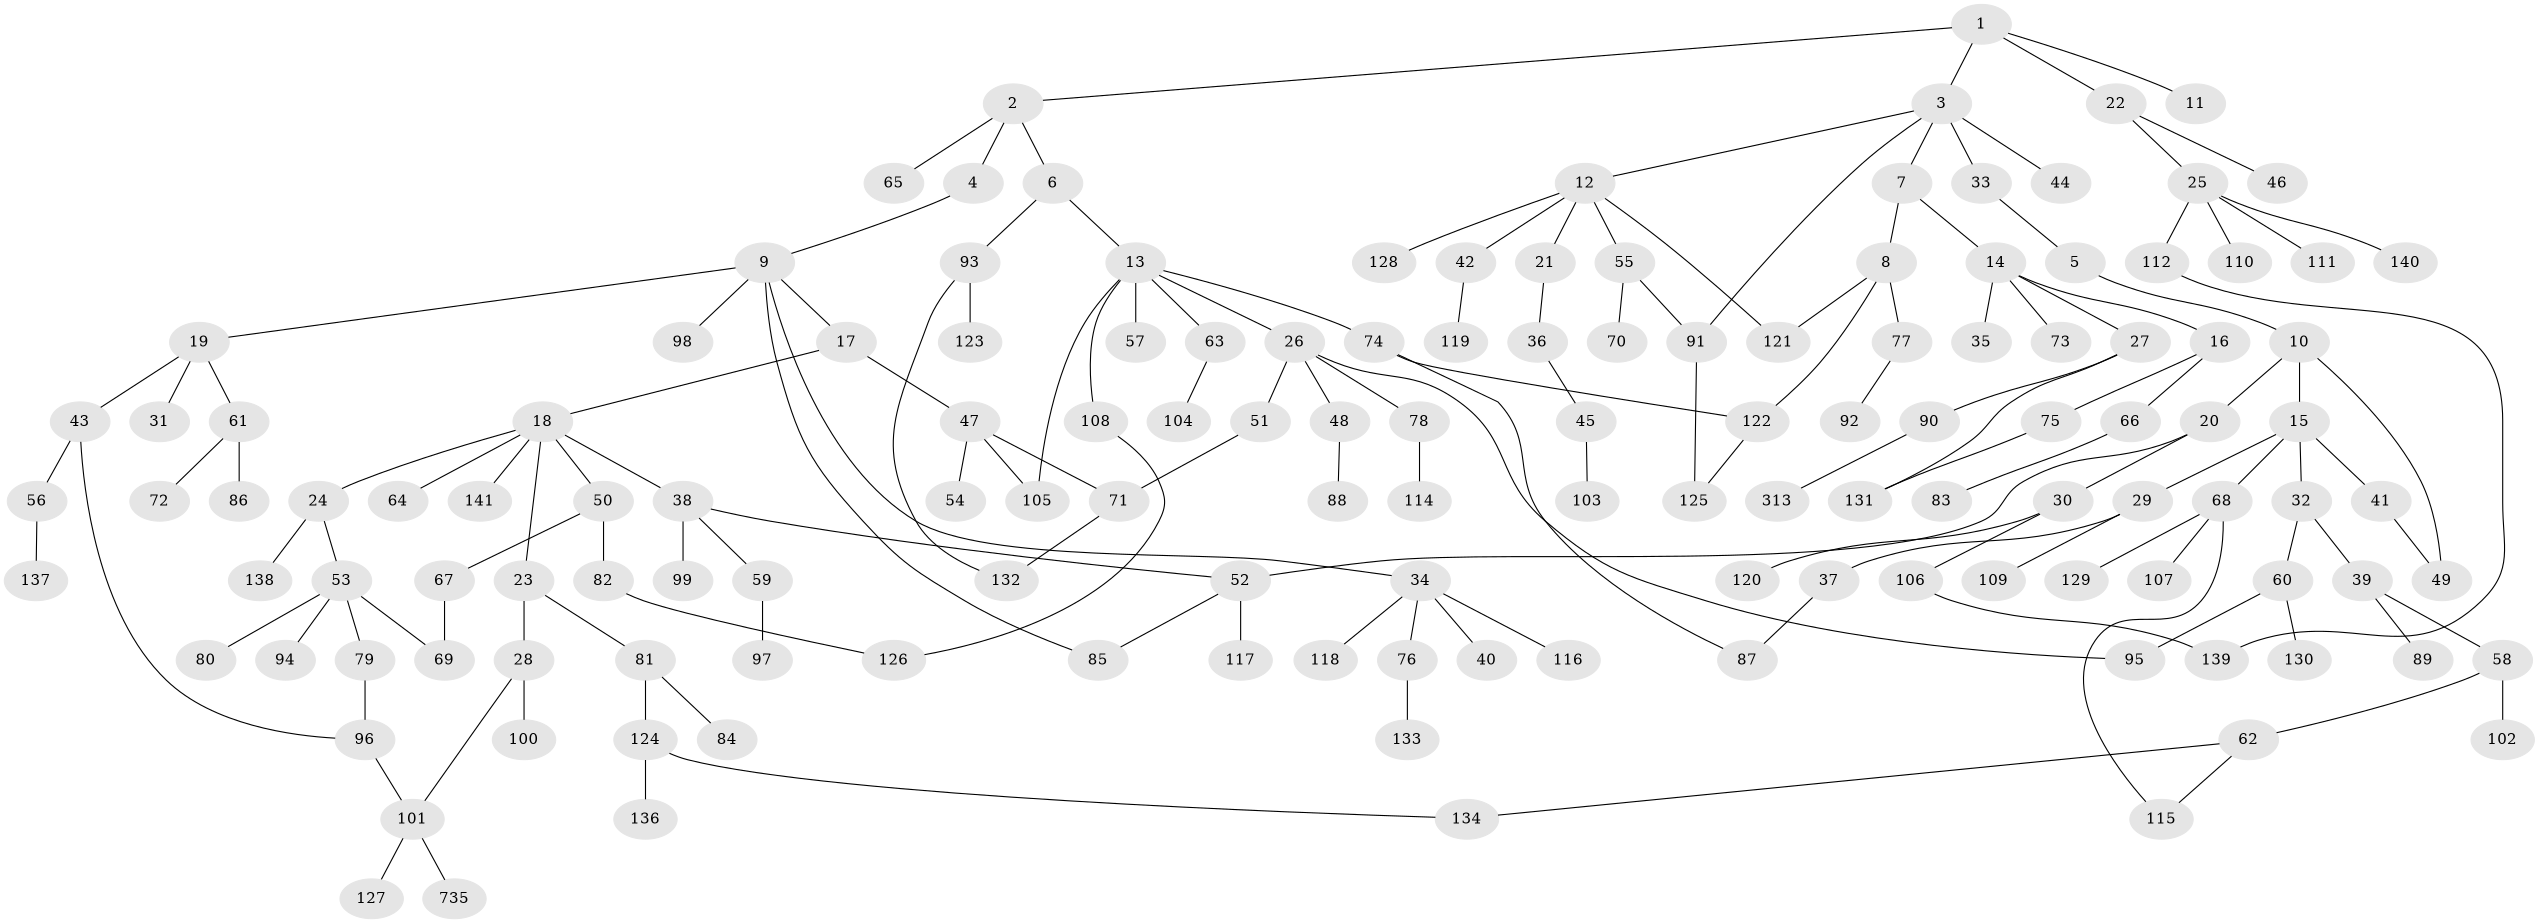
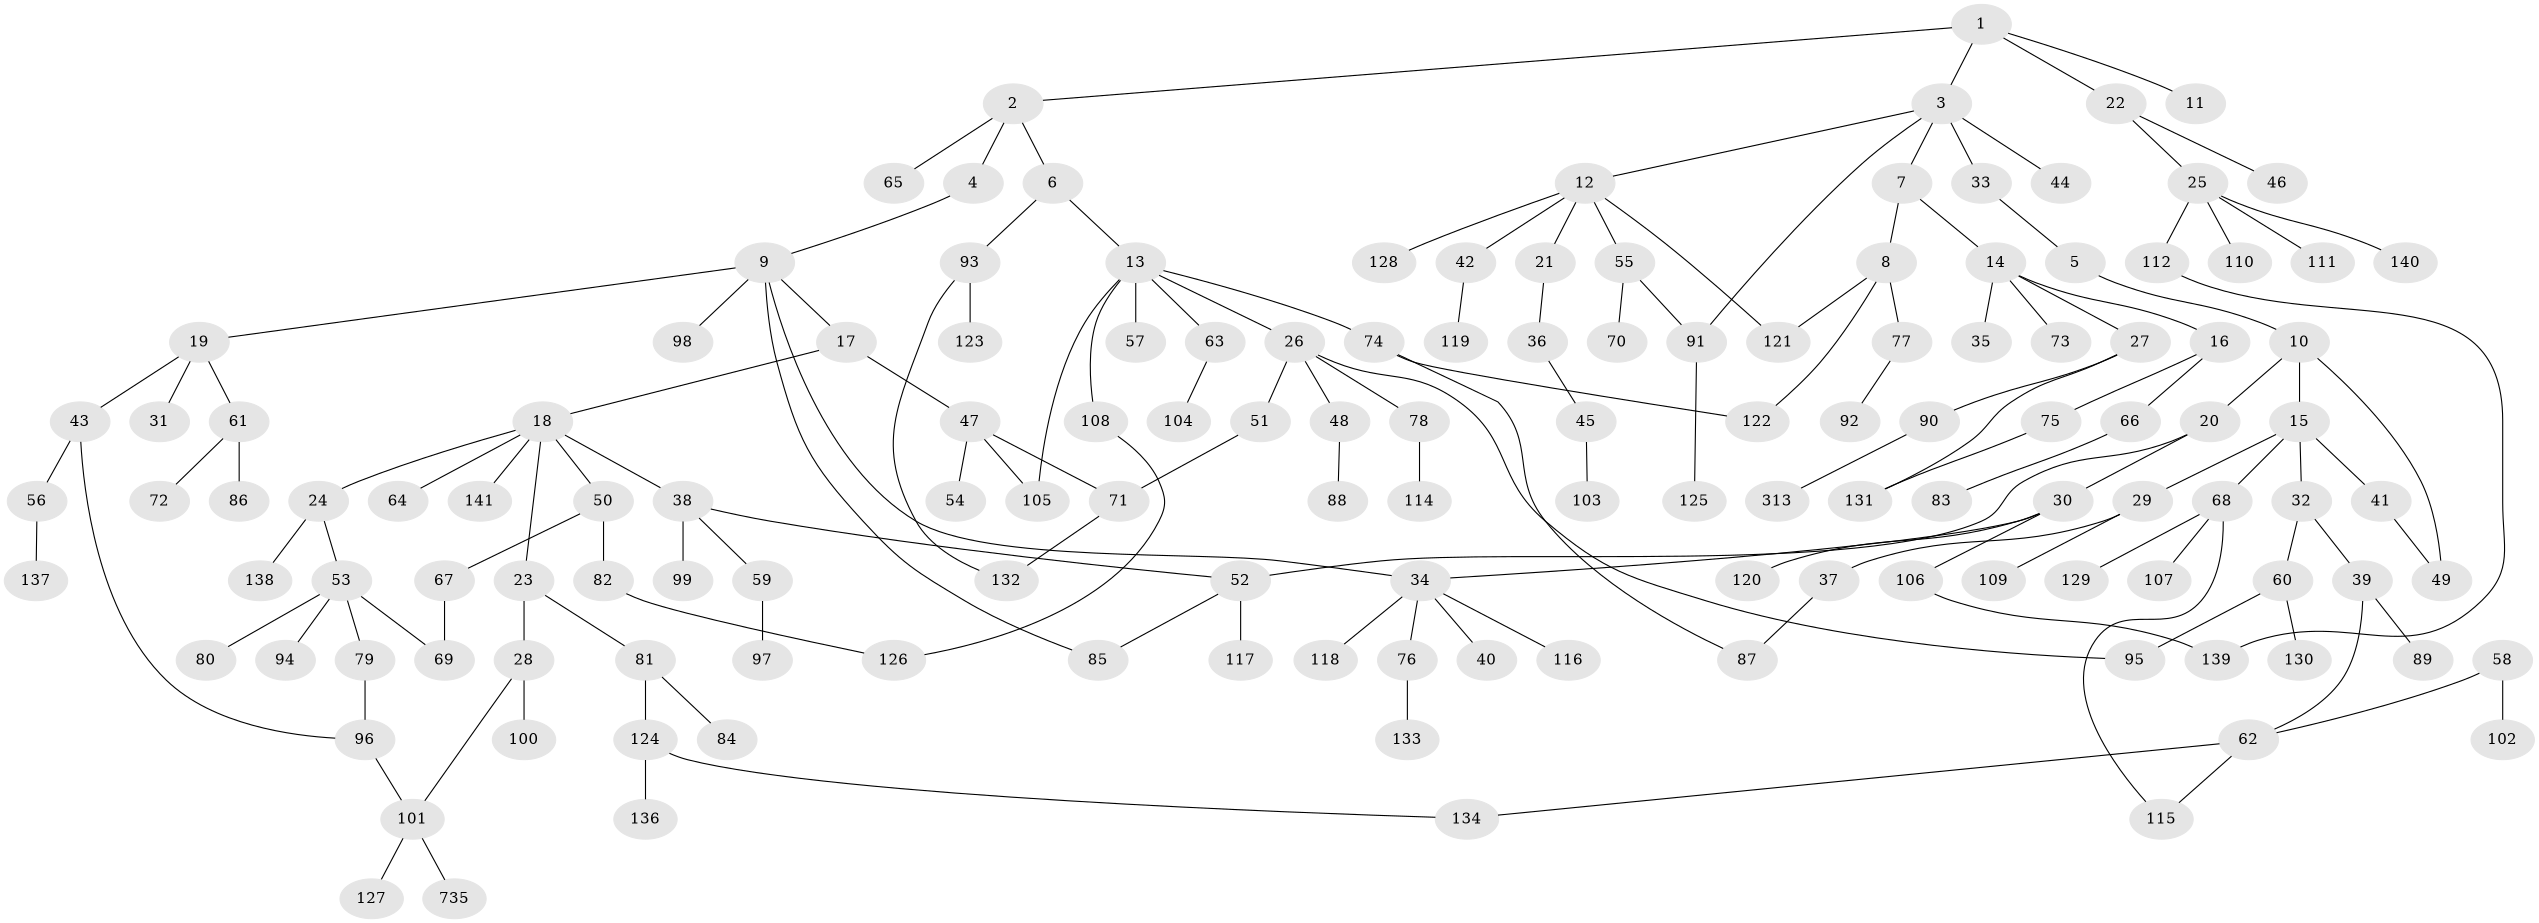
(1726, 462) -> none
none -> (1658, 564)
(2432, 620) -> (2341, 681)
